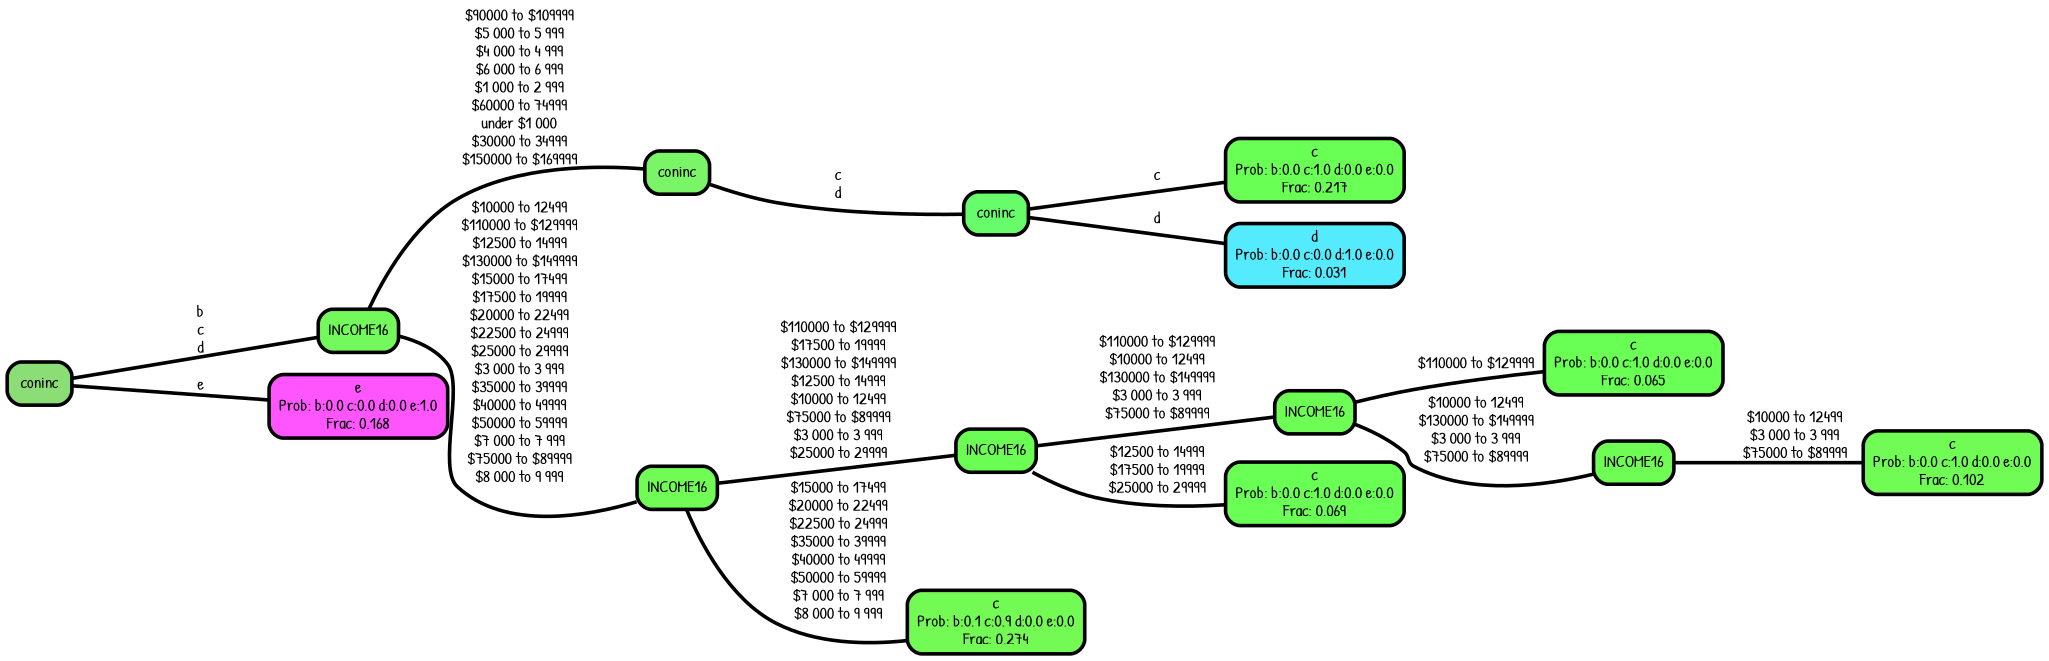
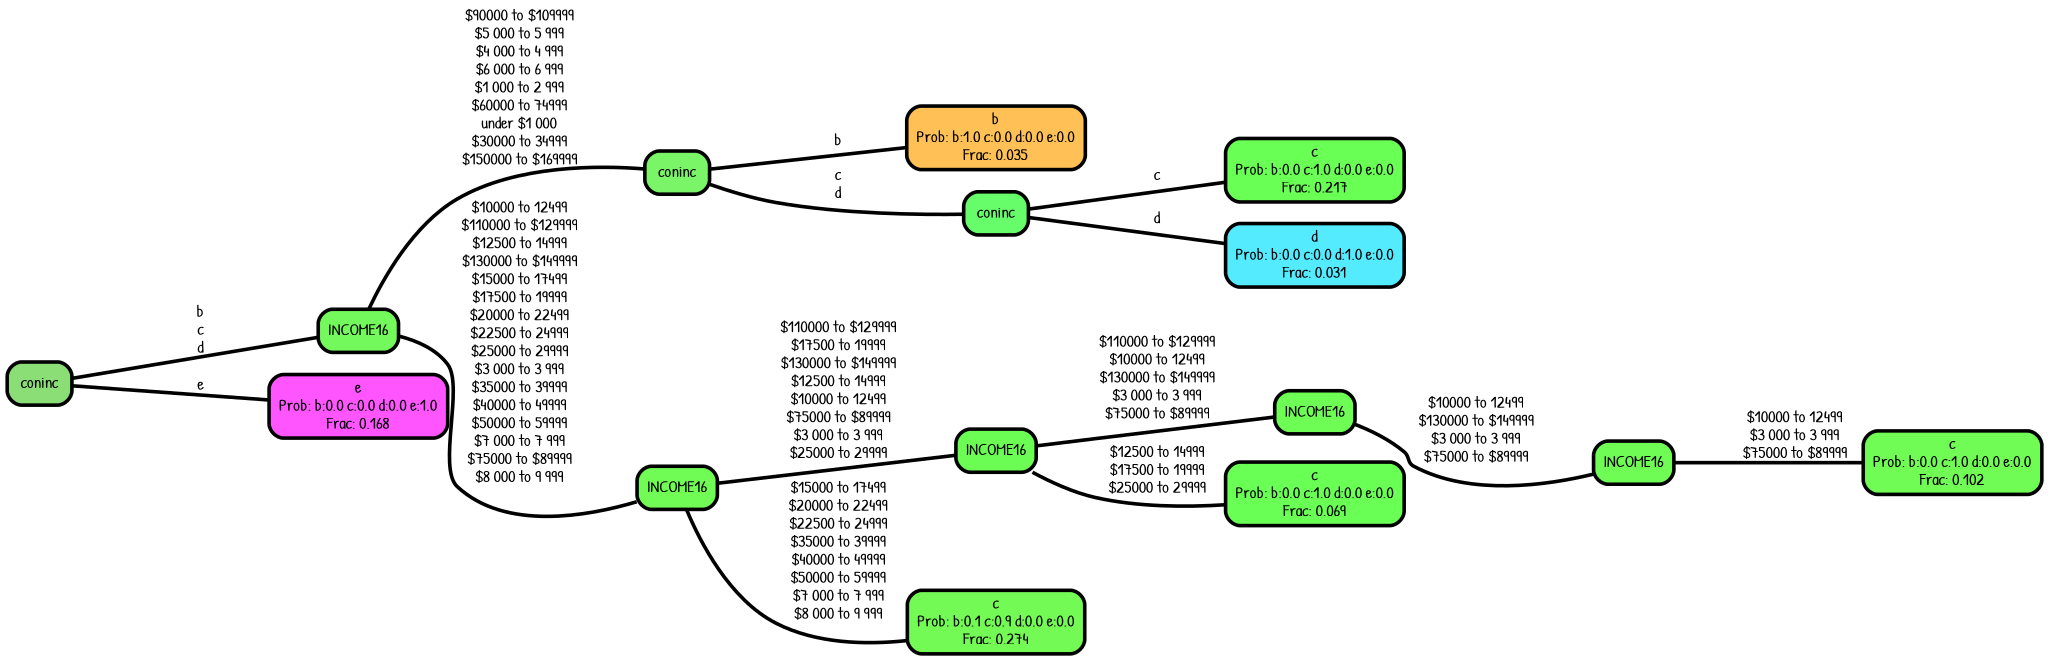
none -> (996, 138)
(1634, 363) -> none
